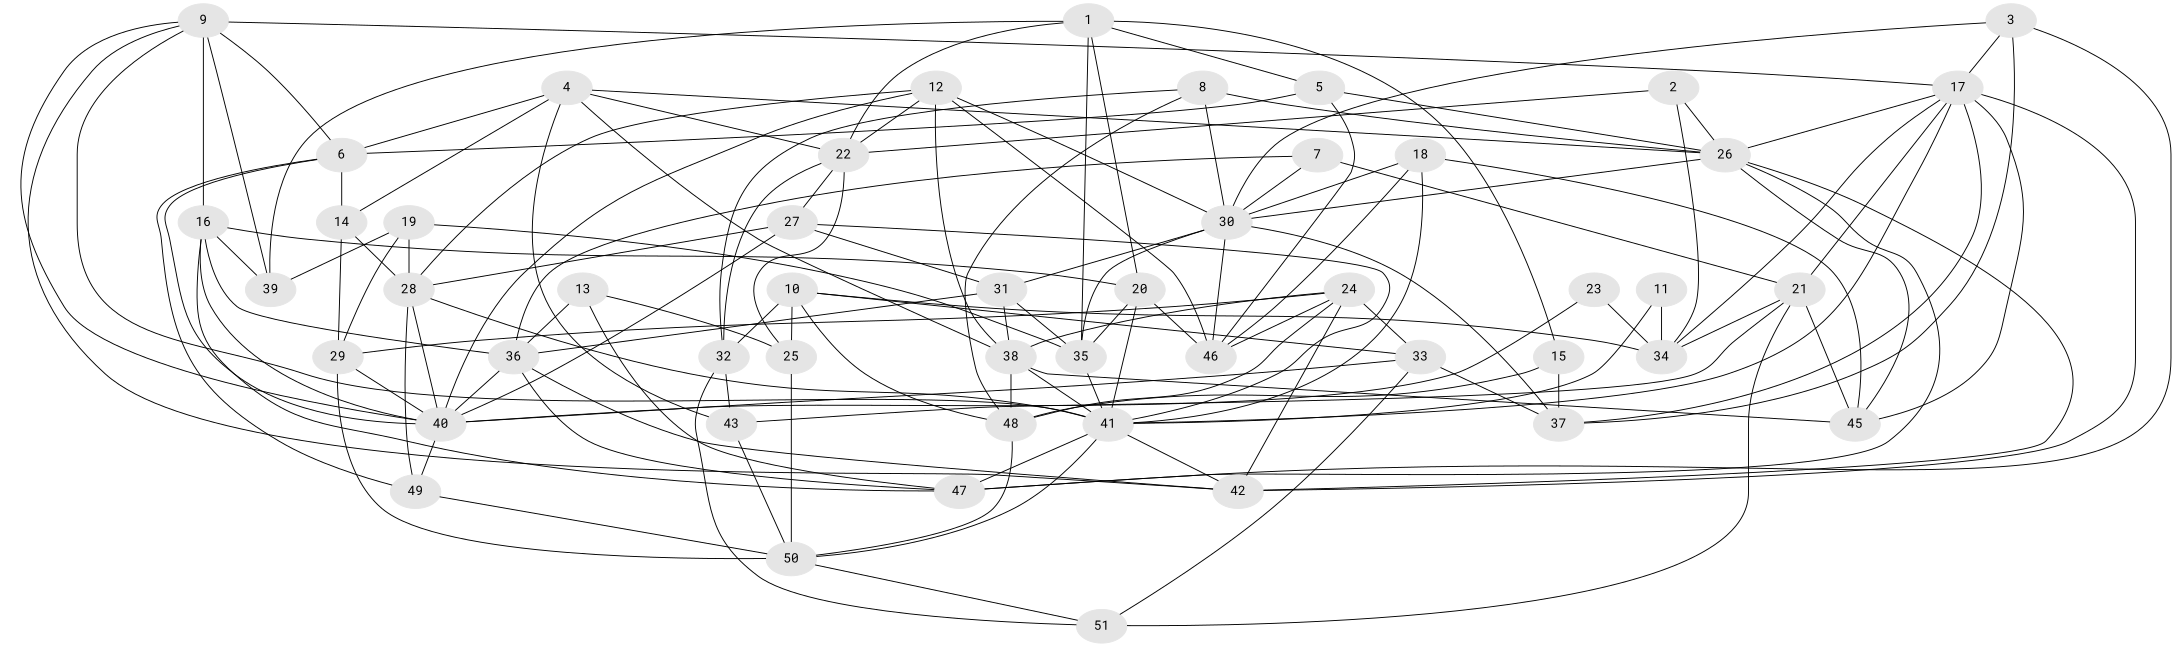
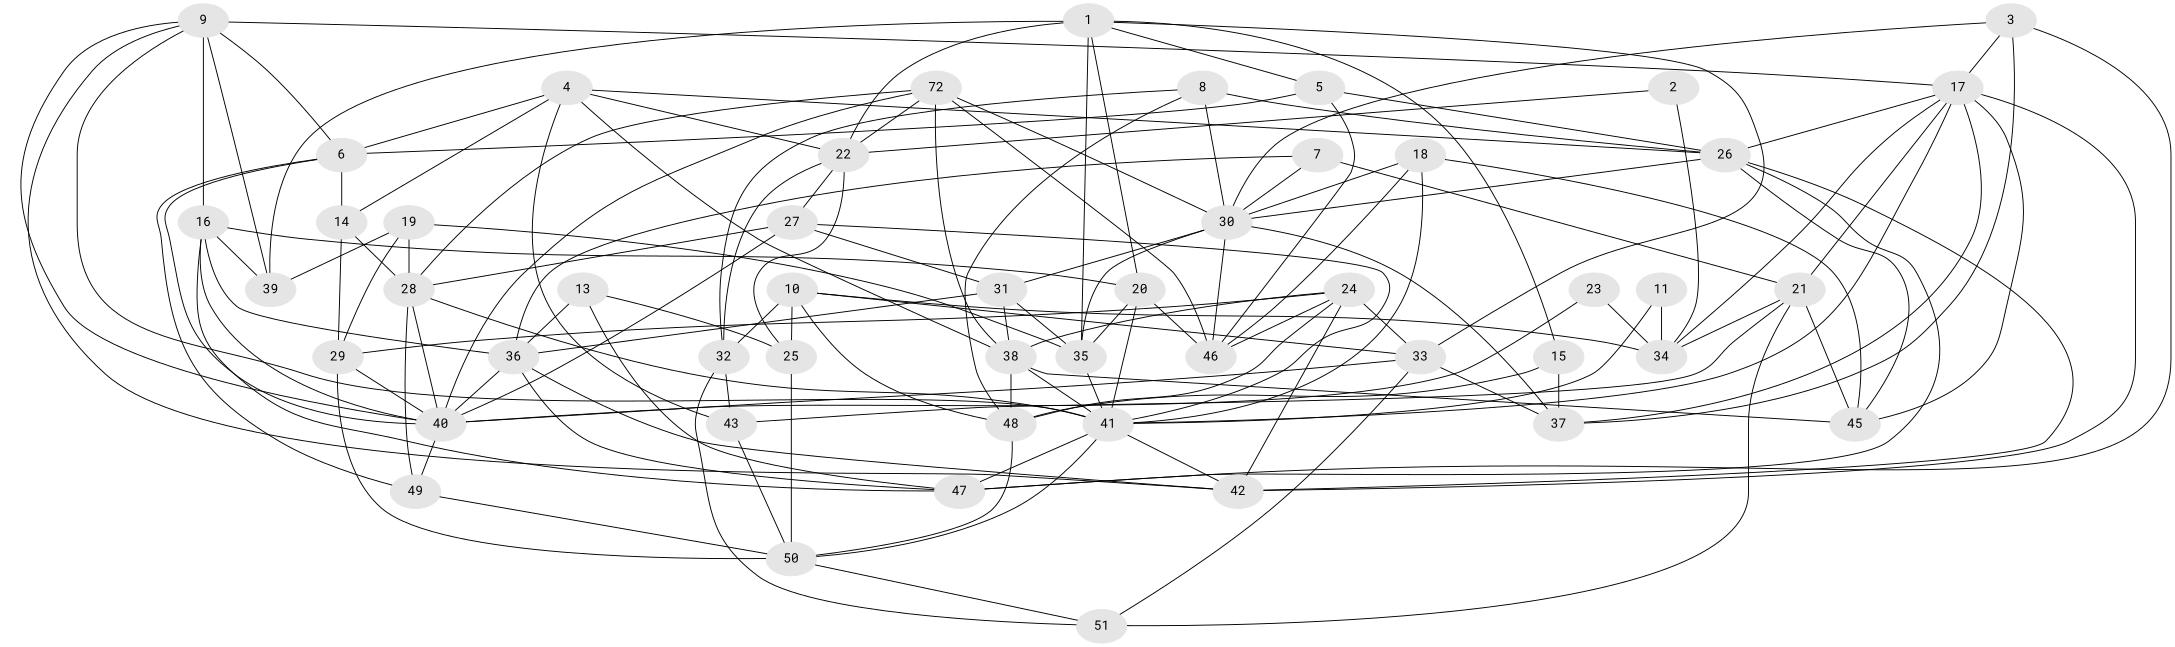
none -> (1660, 59)
(936, 88) -> (936, 88)
(1699, 122) -> none
